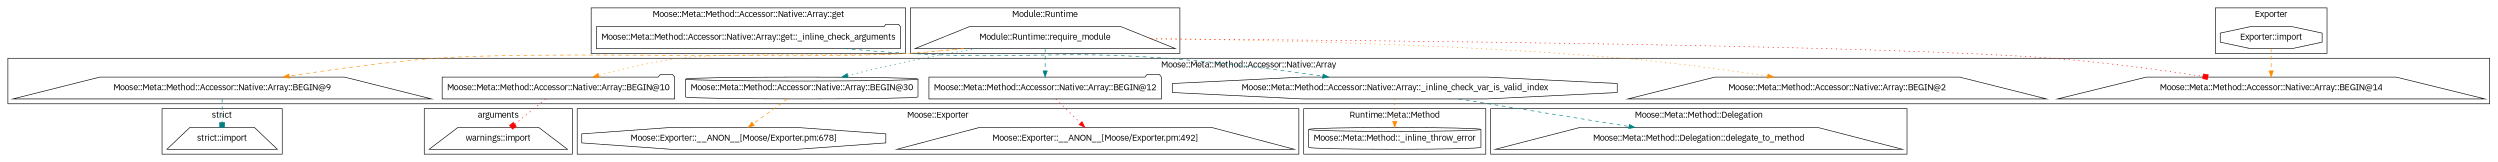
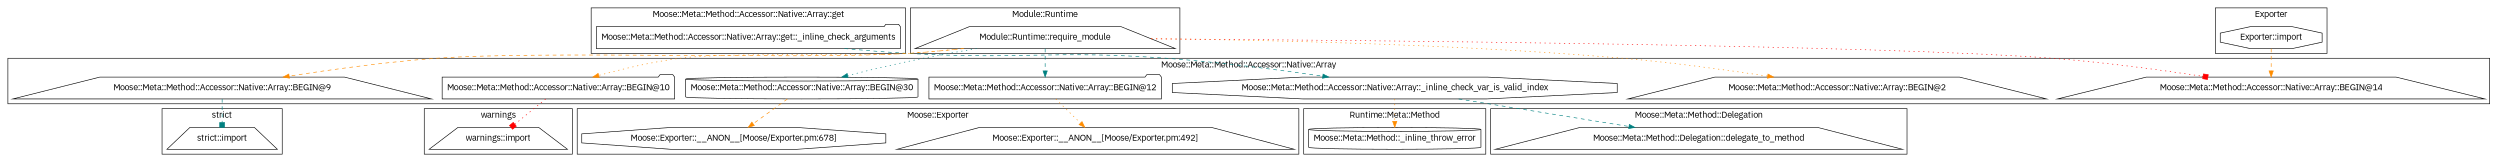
(1070, 113) -> (1070, 113)
(498, 116) -> (498, 116)
